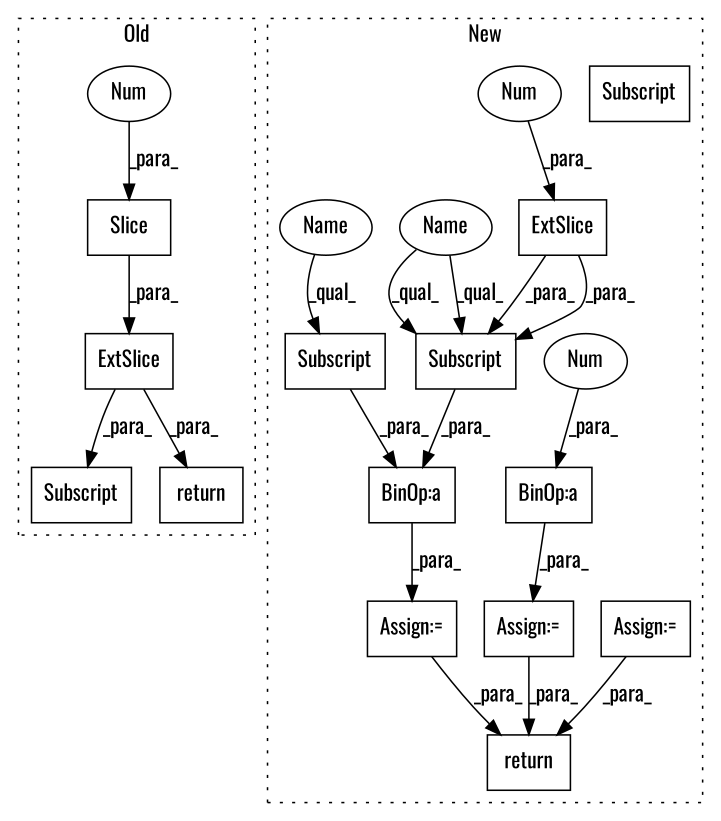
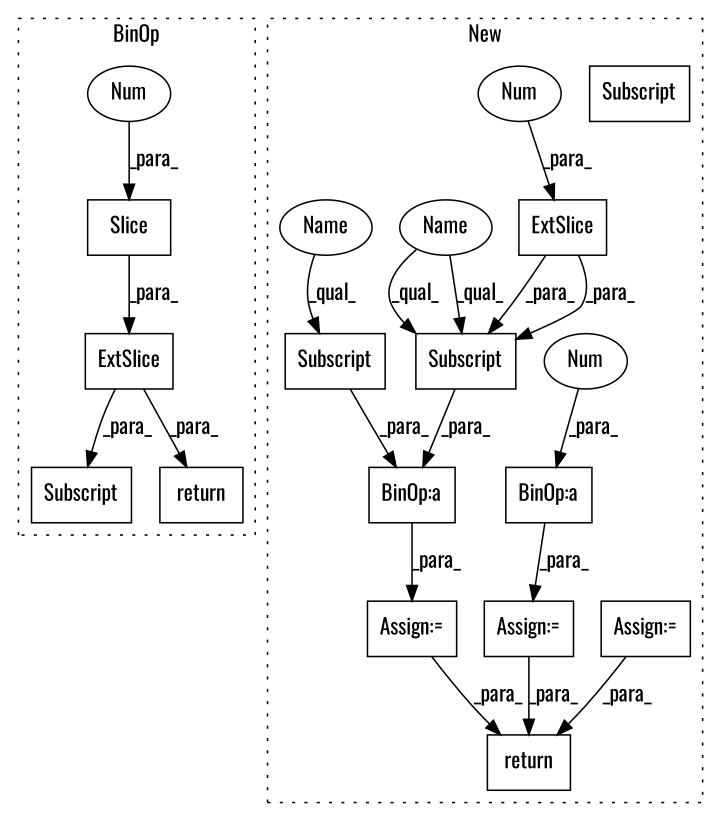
(137, 36) -> (137, 36)
